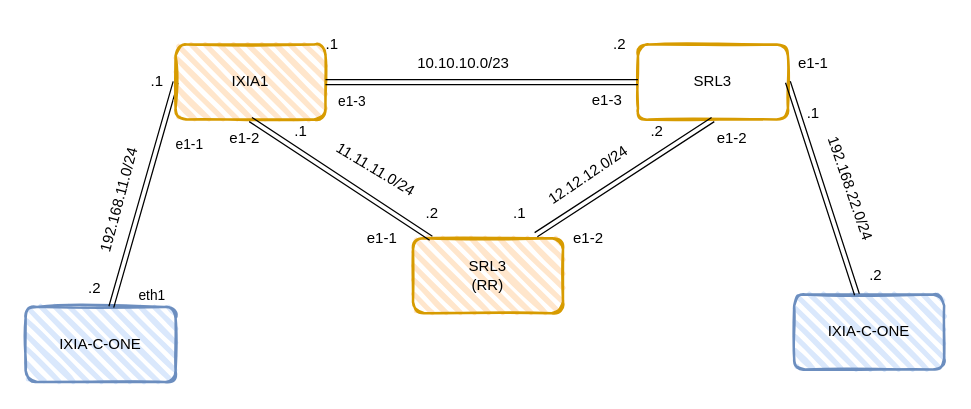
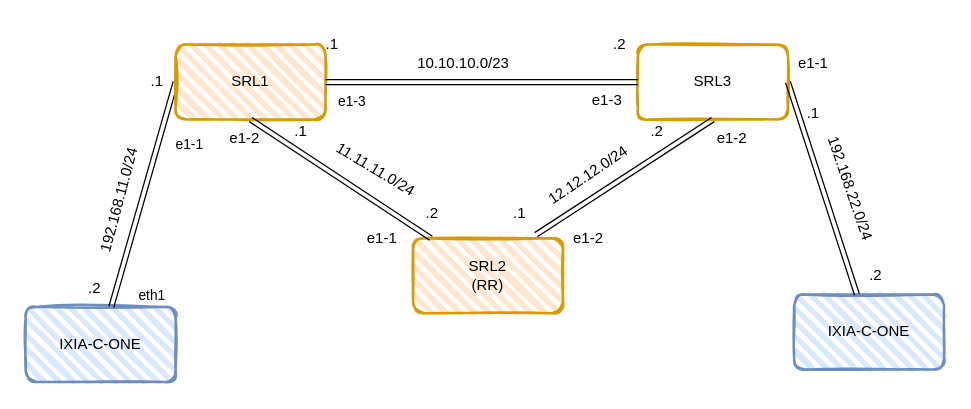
(251, 82) -> (251, 82)
(488, 276) -> (488, 276)
